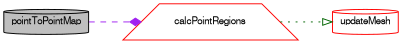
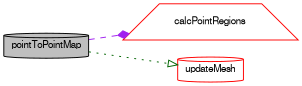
(301, 22) -> (129, 58)
